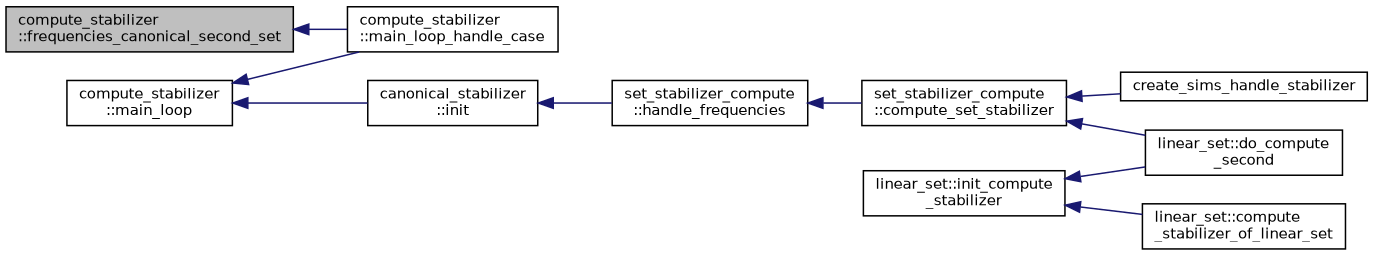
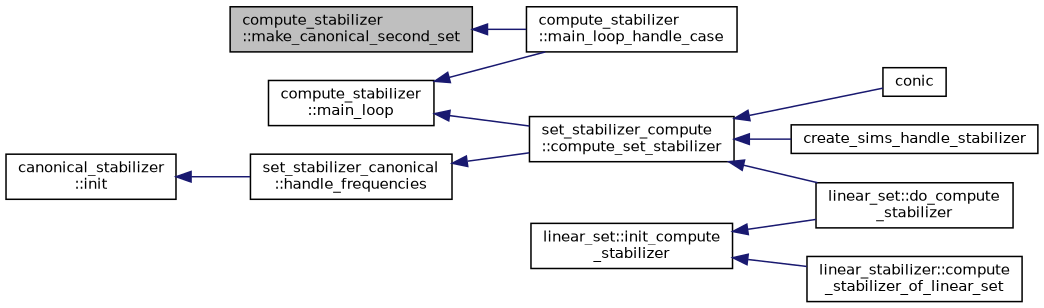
(150, 29) -> (351, 29)
none -> (915, 82)
(308, 103) -> (489, 121)
(710, 103) -> (351, 177)
(1244, 153) -> (915, 205)
(1244, 226) -> (915, 279)
